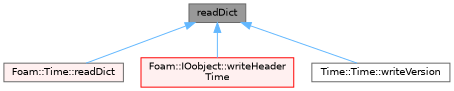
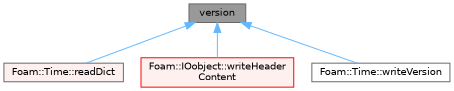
(217, 13) -> (217, 13)
(217, 72) -> (217, 72)
(381, 72) -> (381, 72)
